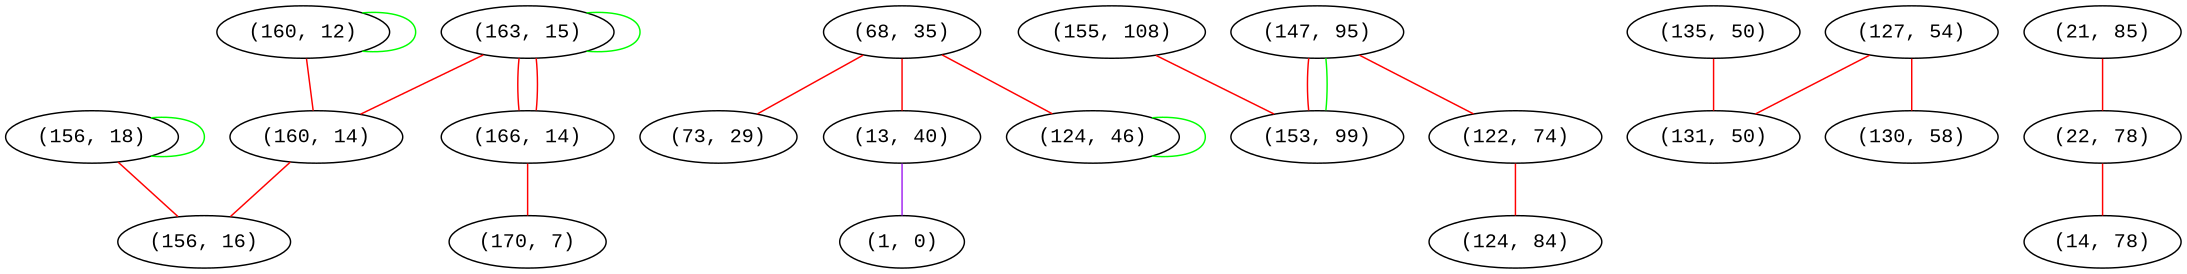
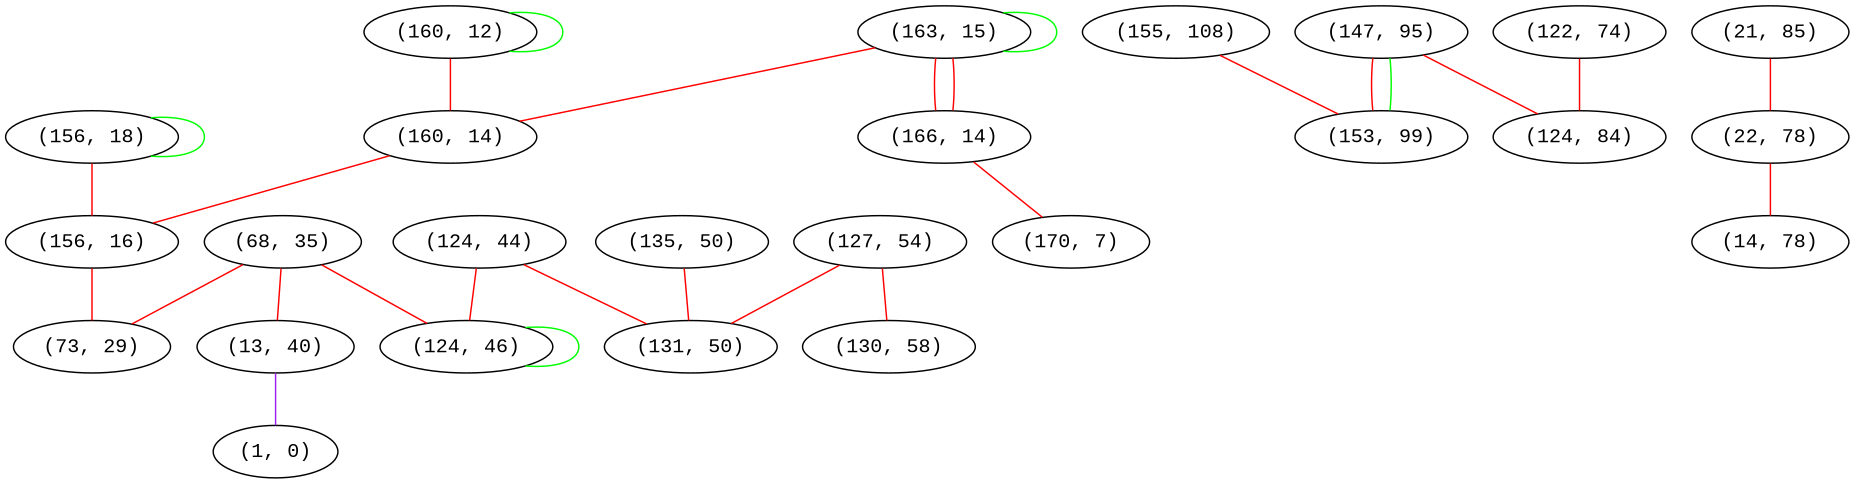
(1416, 85) -> (1480, 85)
none -> (480, 242)
none -> (92, 294)
